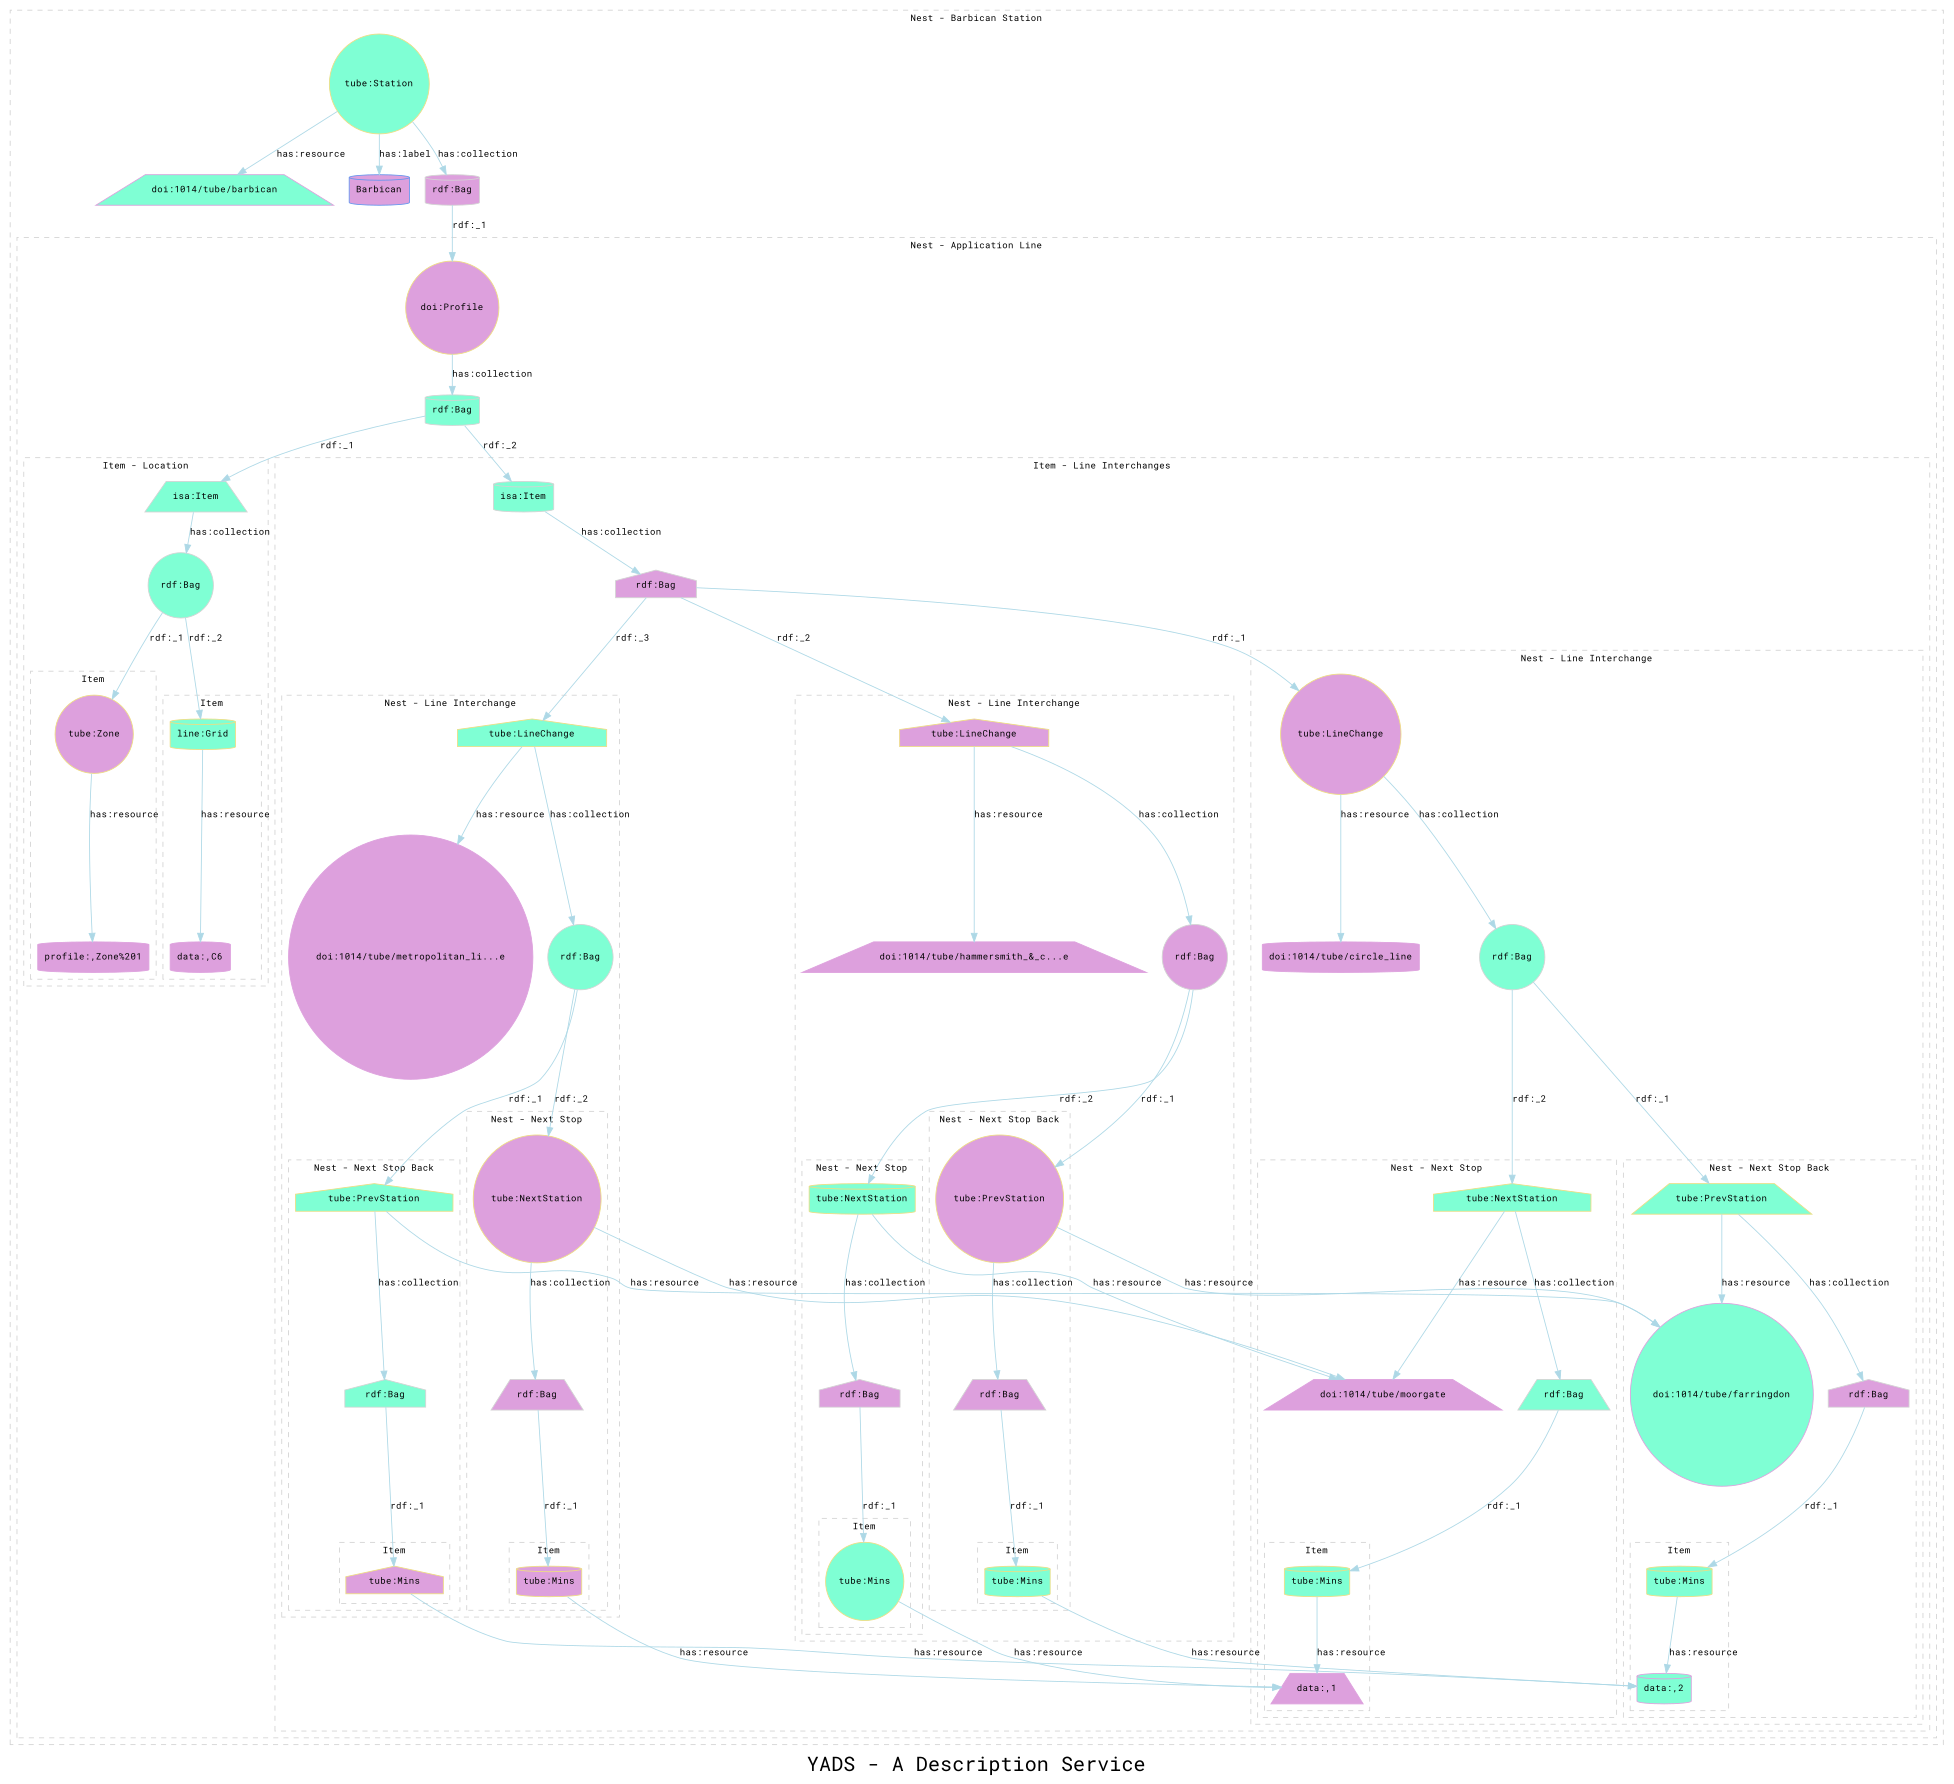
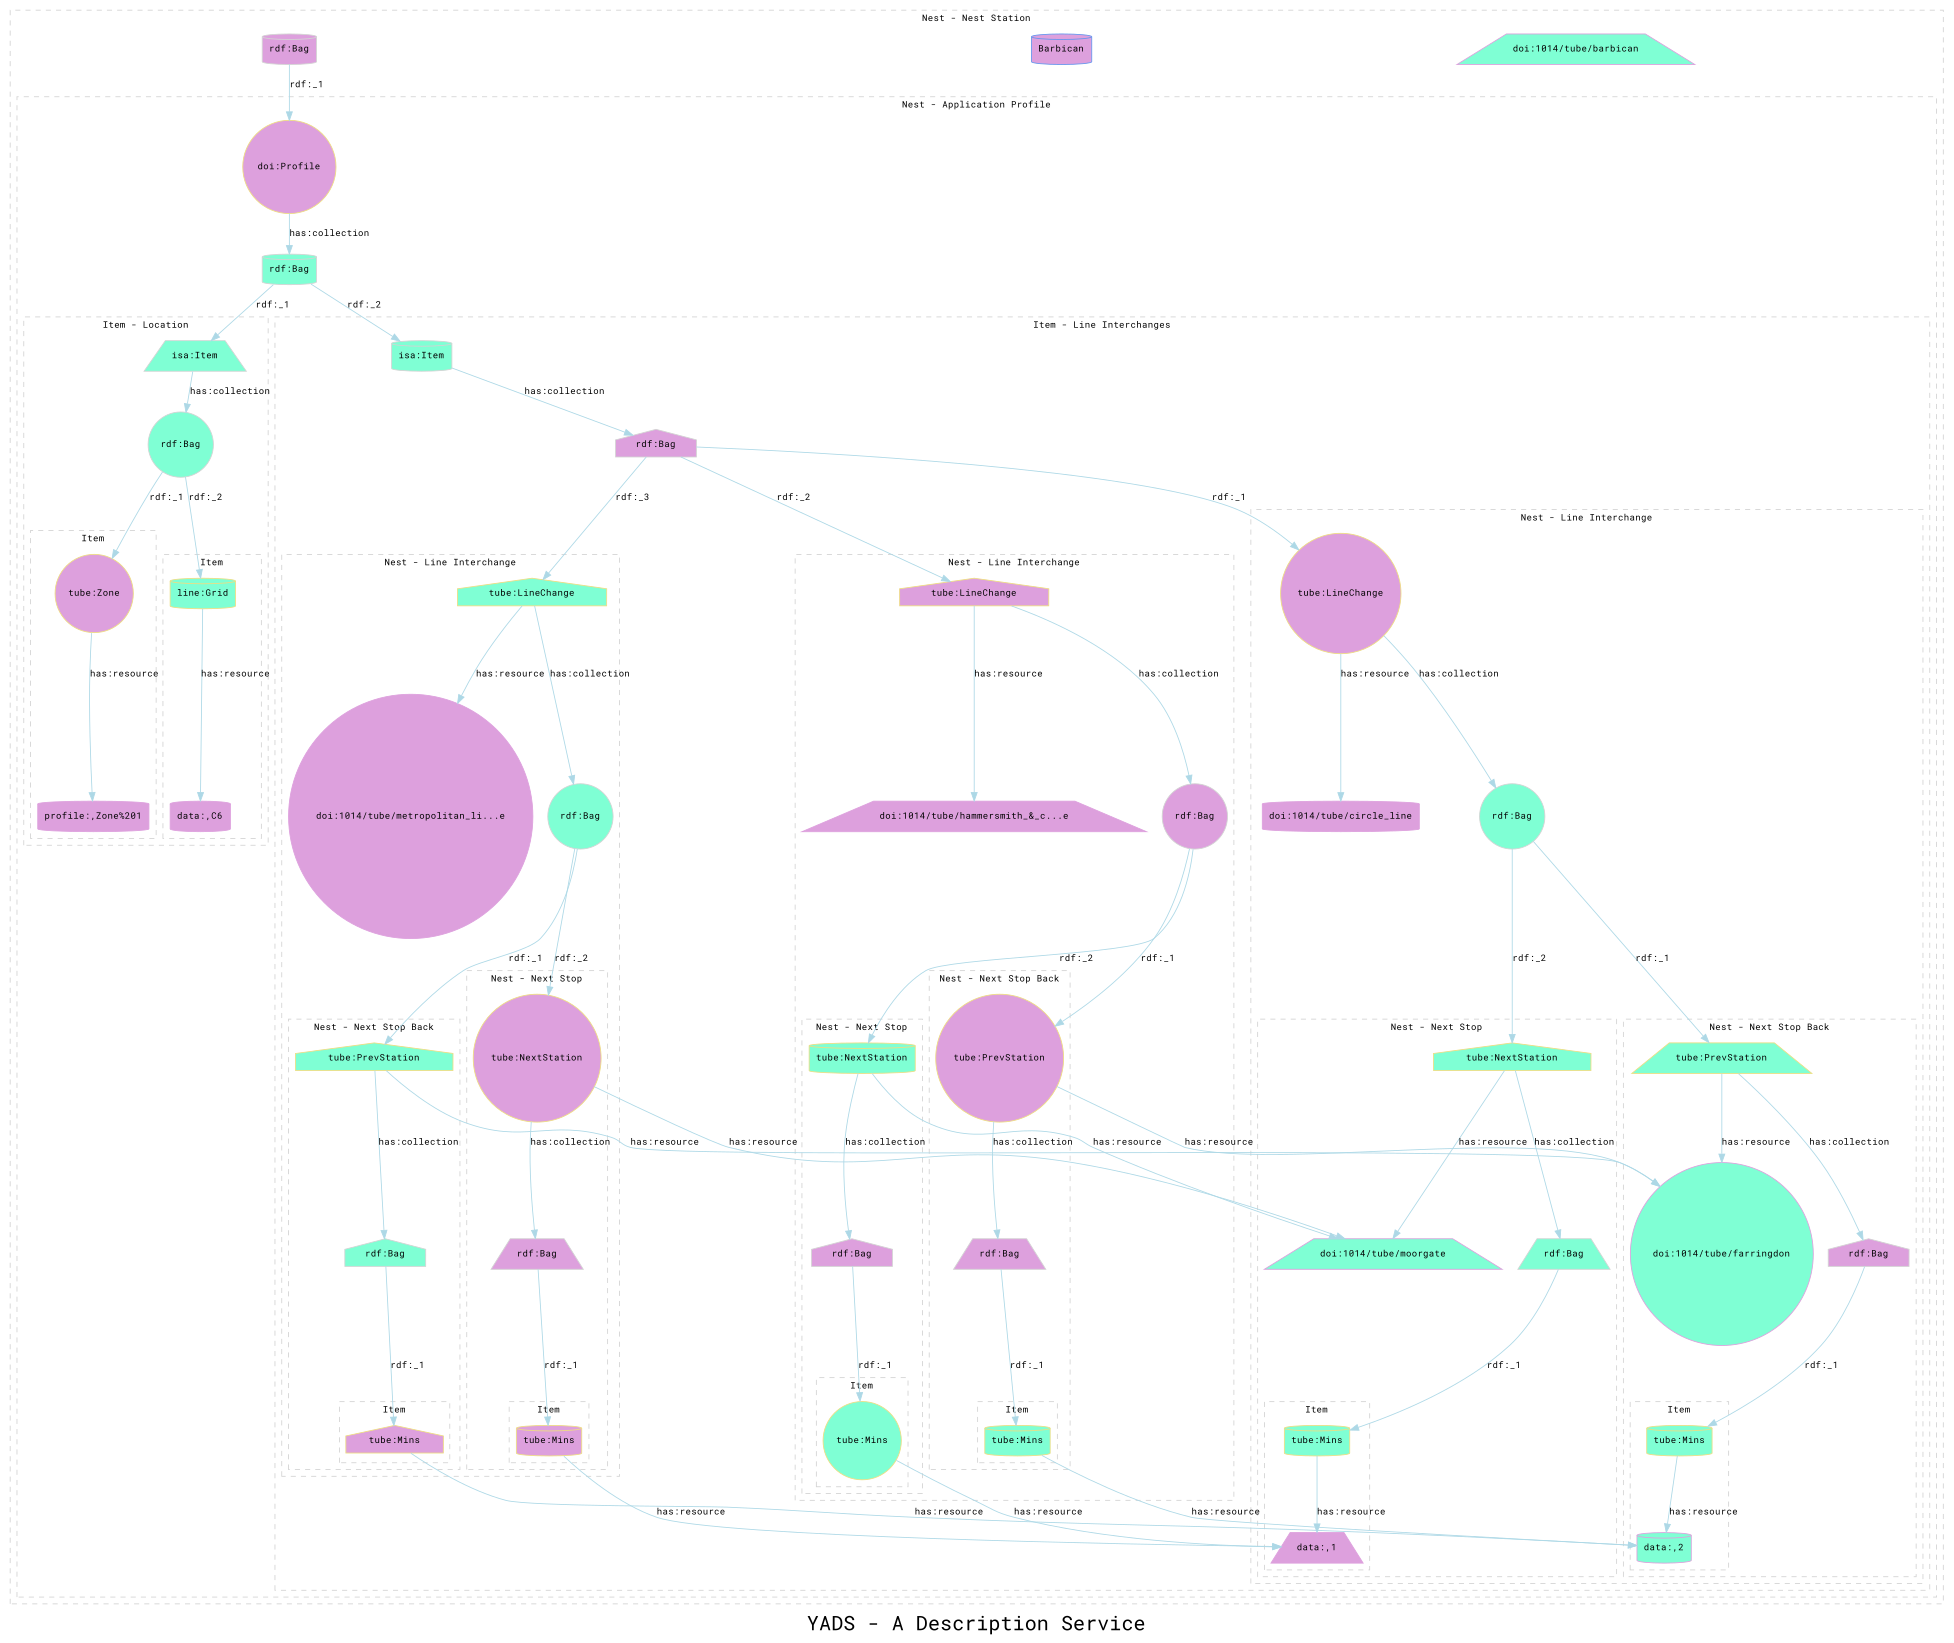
(977, 19) -> (977, 19)
(379, 84) -> none
(977, 246) -> (977, 105)
(1383, 1395) -> (1383, 1254)
